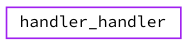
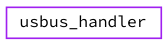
(94, 23) -> (84, 23)
